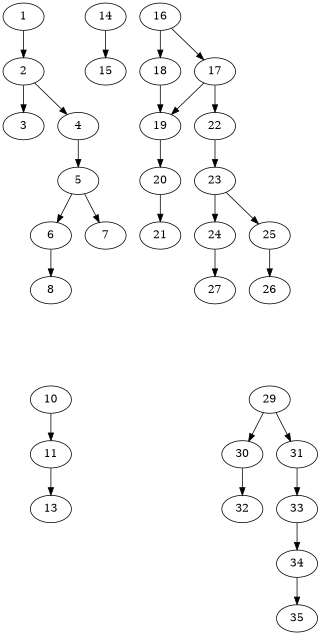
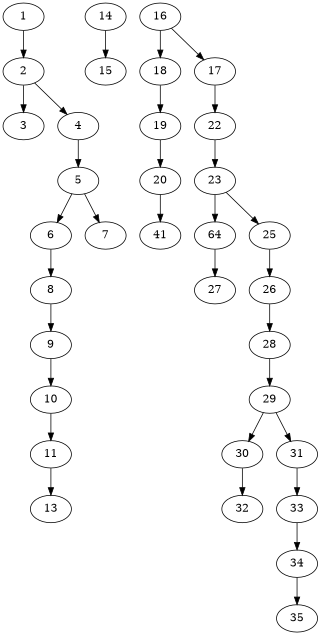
(190, 96) -> none
(160, 236) -> (160, 236)
(215, 236) -> (215, 236)
none -> (51, 345)
none -> (270, 345)
